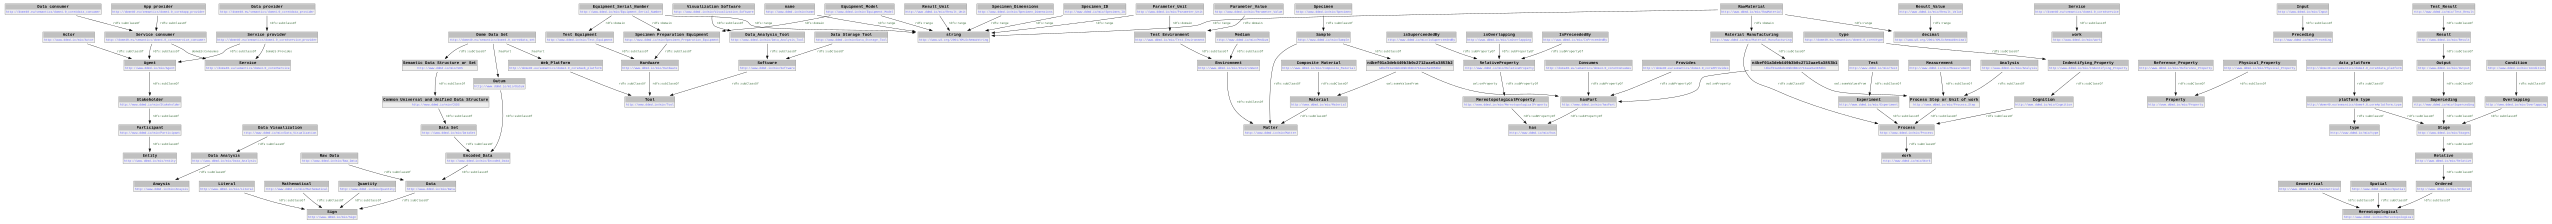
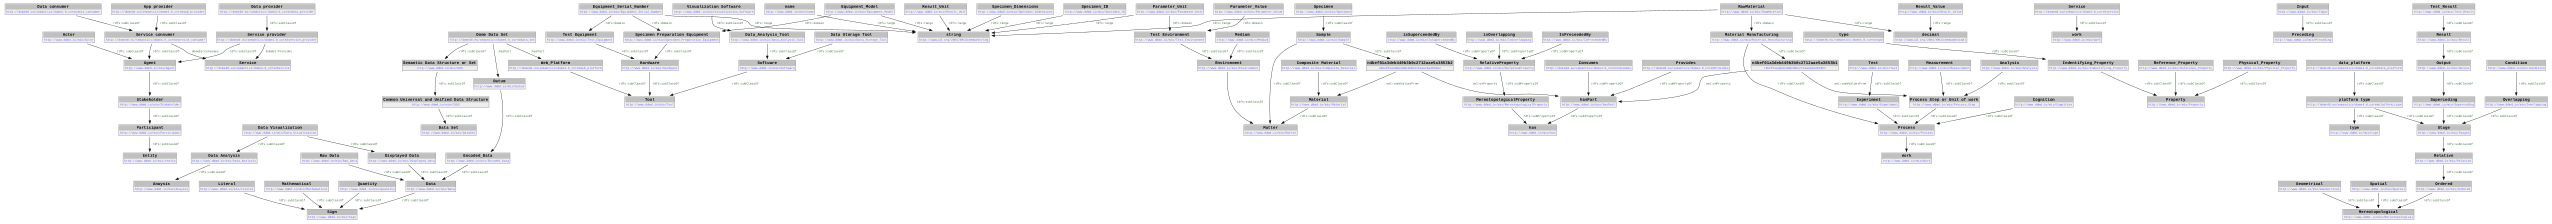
(2067, 83) -> (2127, 84)
(460, 144) -> none
none -> (402, 158)
